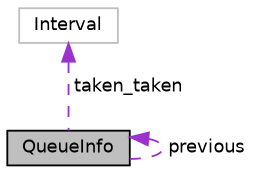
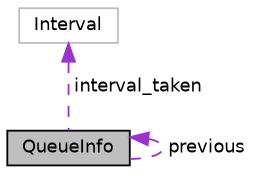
(126, 87) -> (135, 87)
